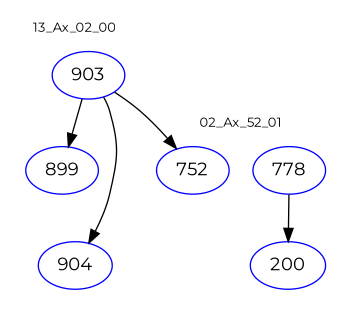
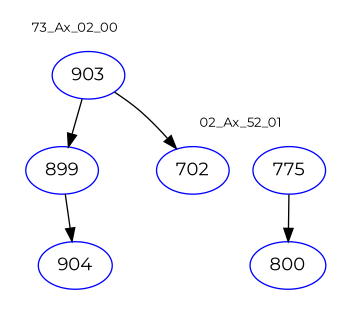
(75, 28) -> (75, 28)
(115, 165) -> (68, 211)
(193, 170) -> (193, 170)
(289, 170) -> (289, 170)
(288, 265) -> (288, 265)
